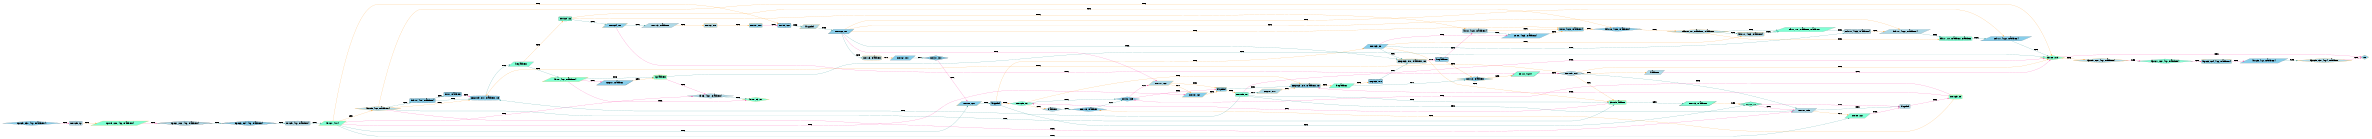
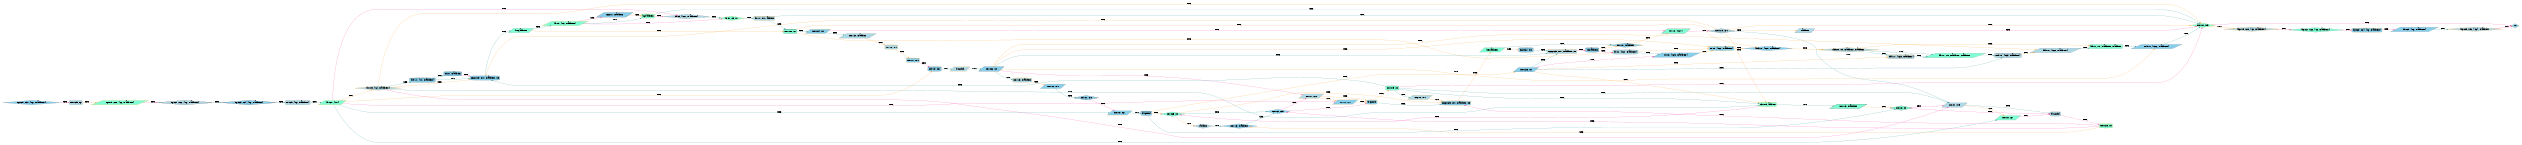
none -> (764, 18)
